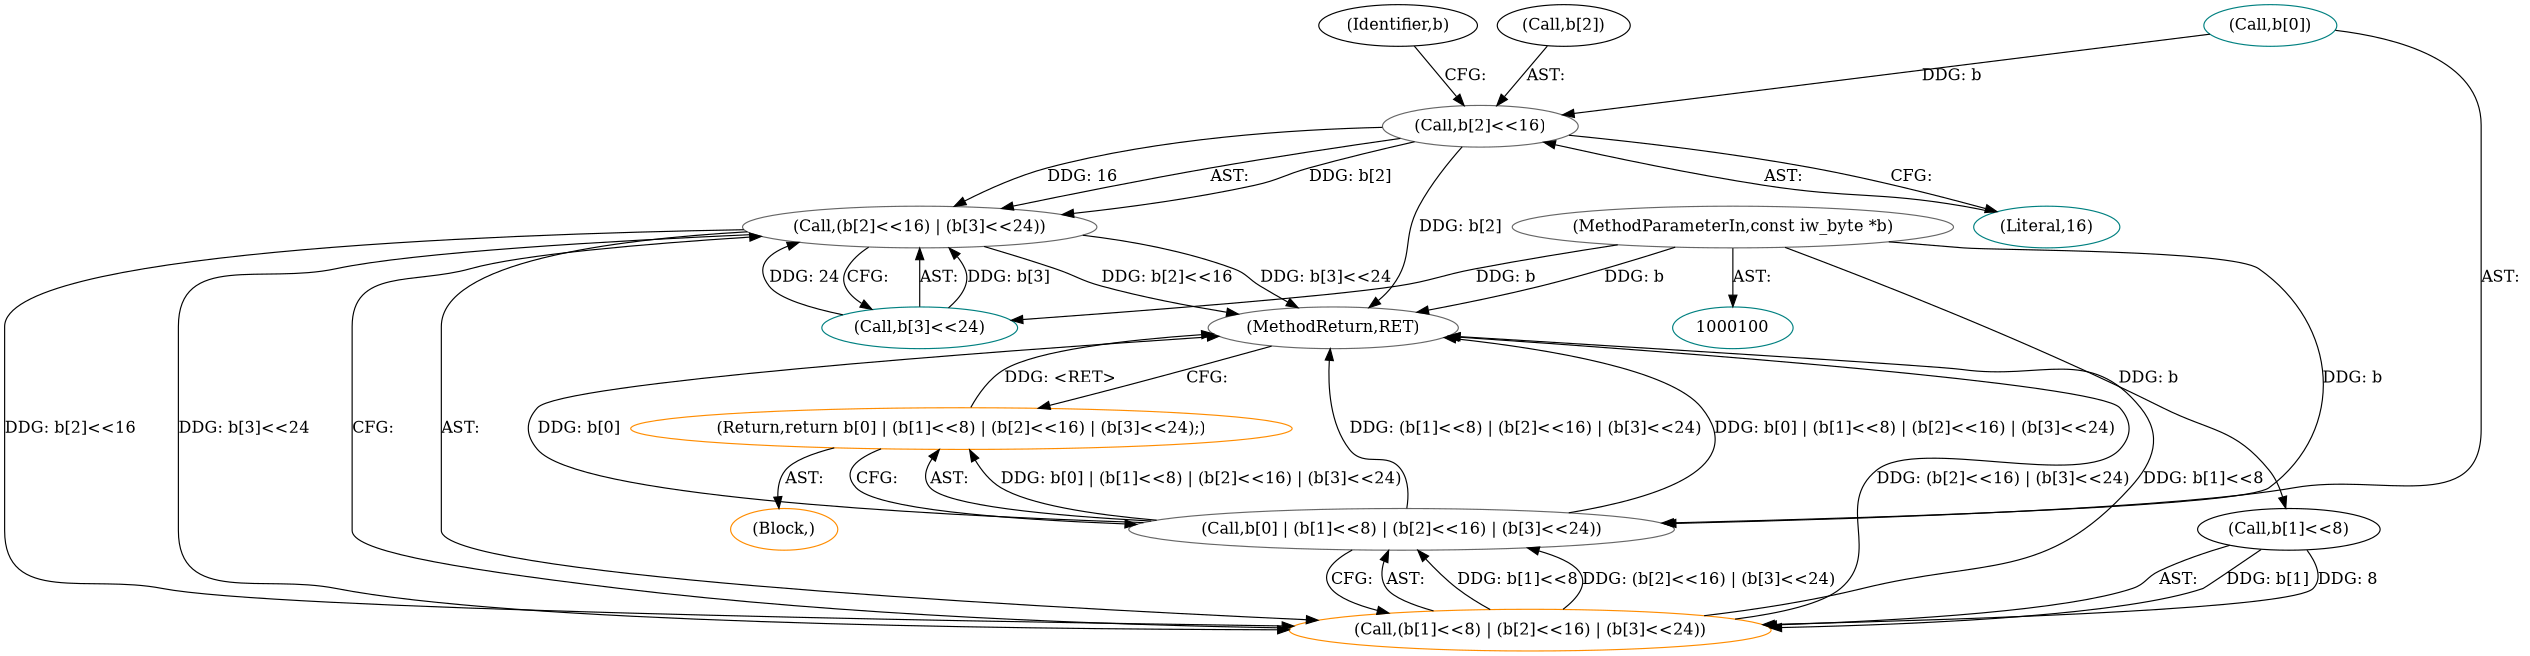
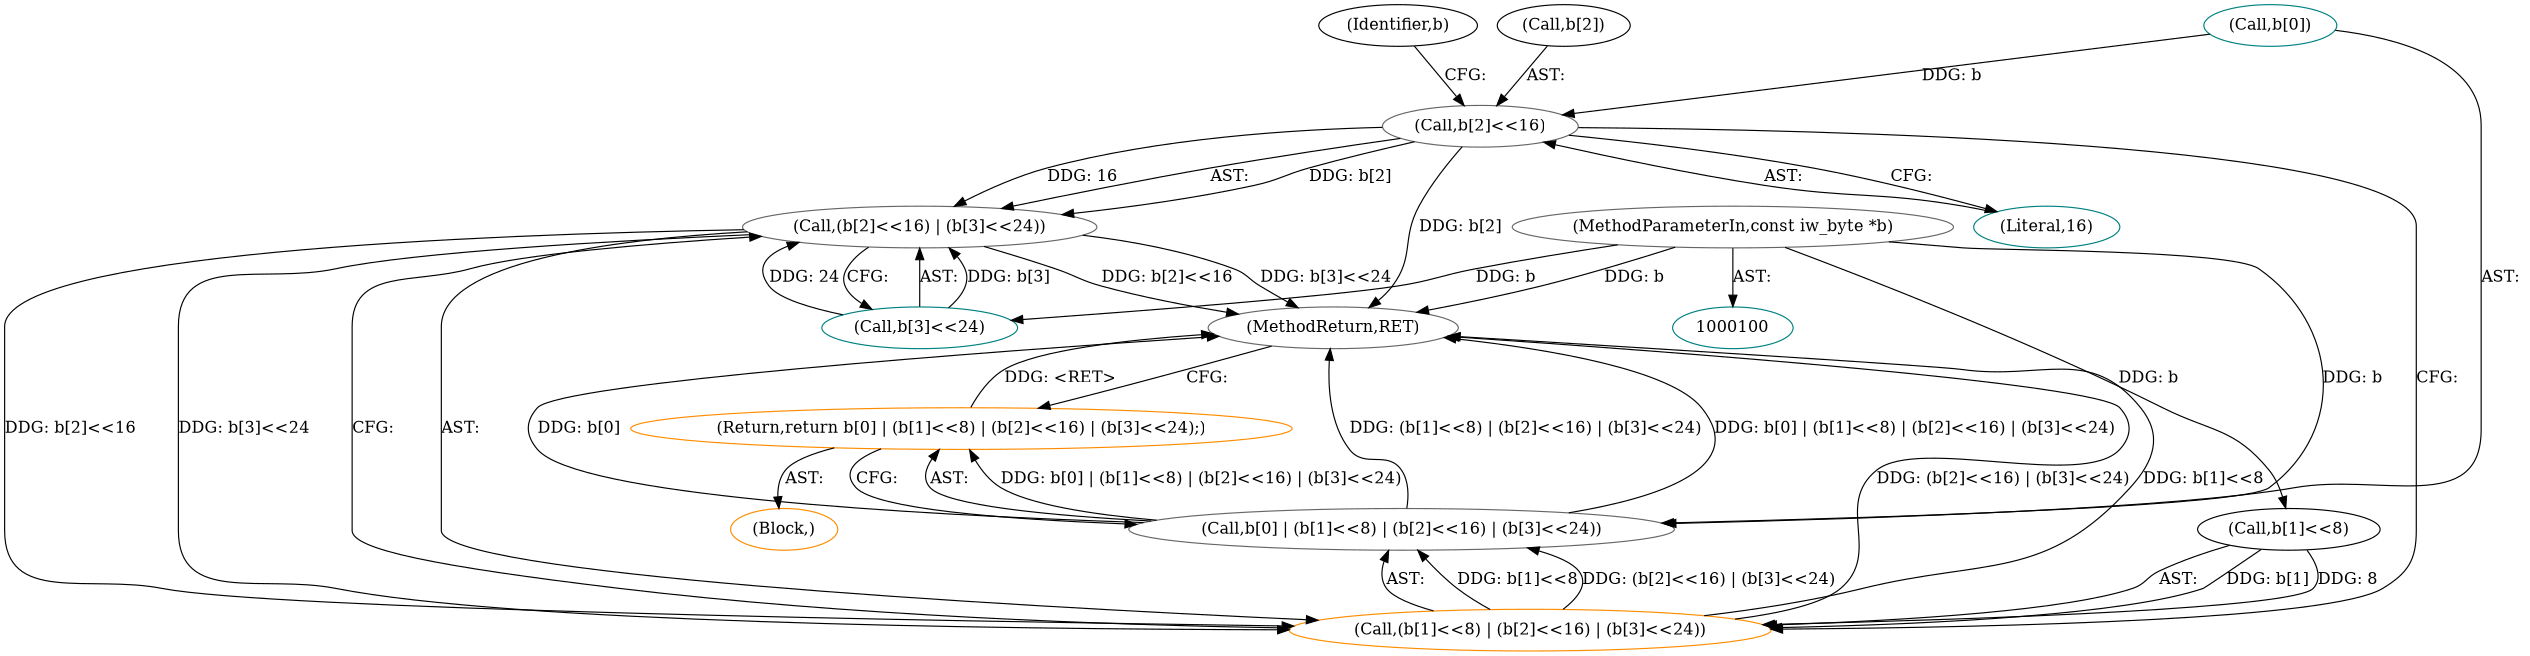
(1331, 589) -> (2416, 287)
